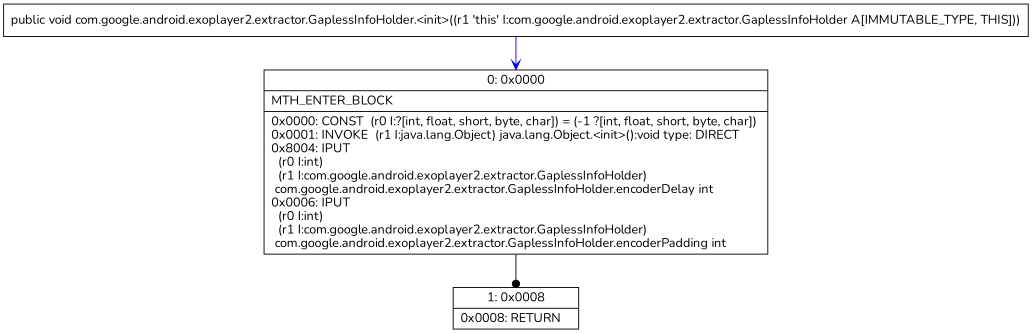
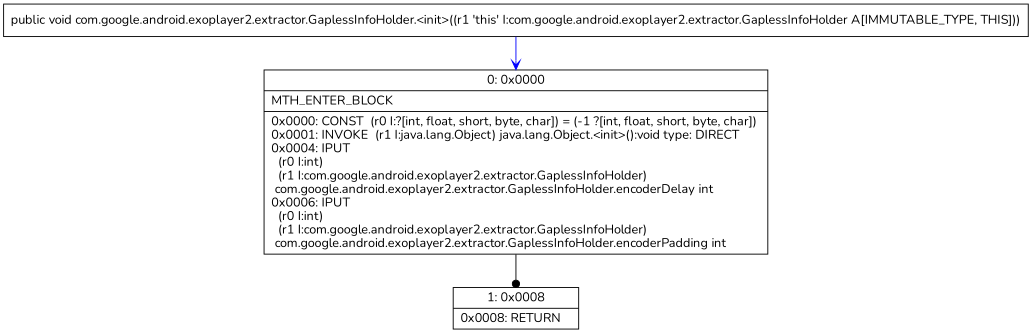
(314, 149) -> (314, 149)
